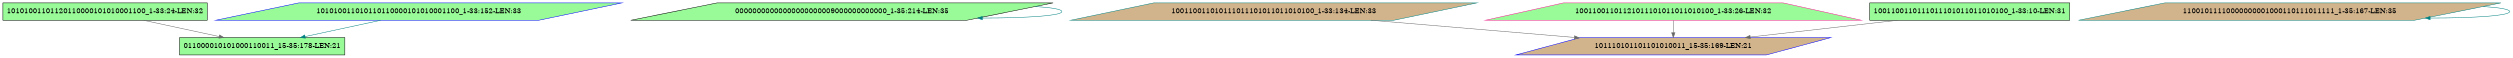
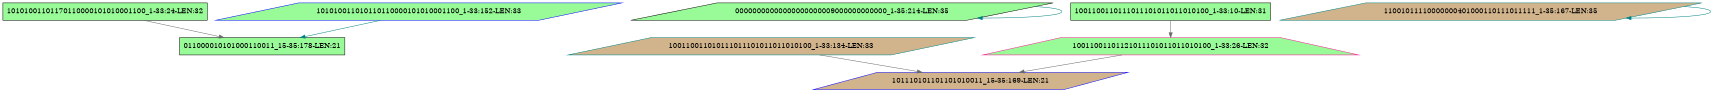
(105, 12) -> (105, 12)
(2290, 12) -> (1491, 12)
(1824, 29) -> (1171, 27)
